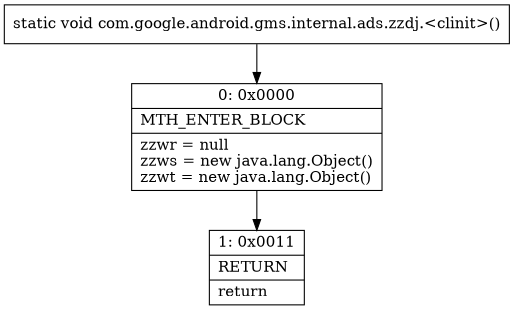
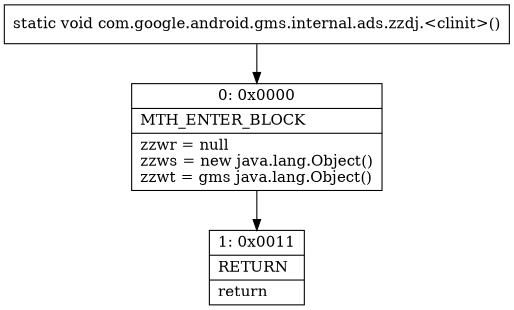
(256, 178) -> (256, 178)
